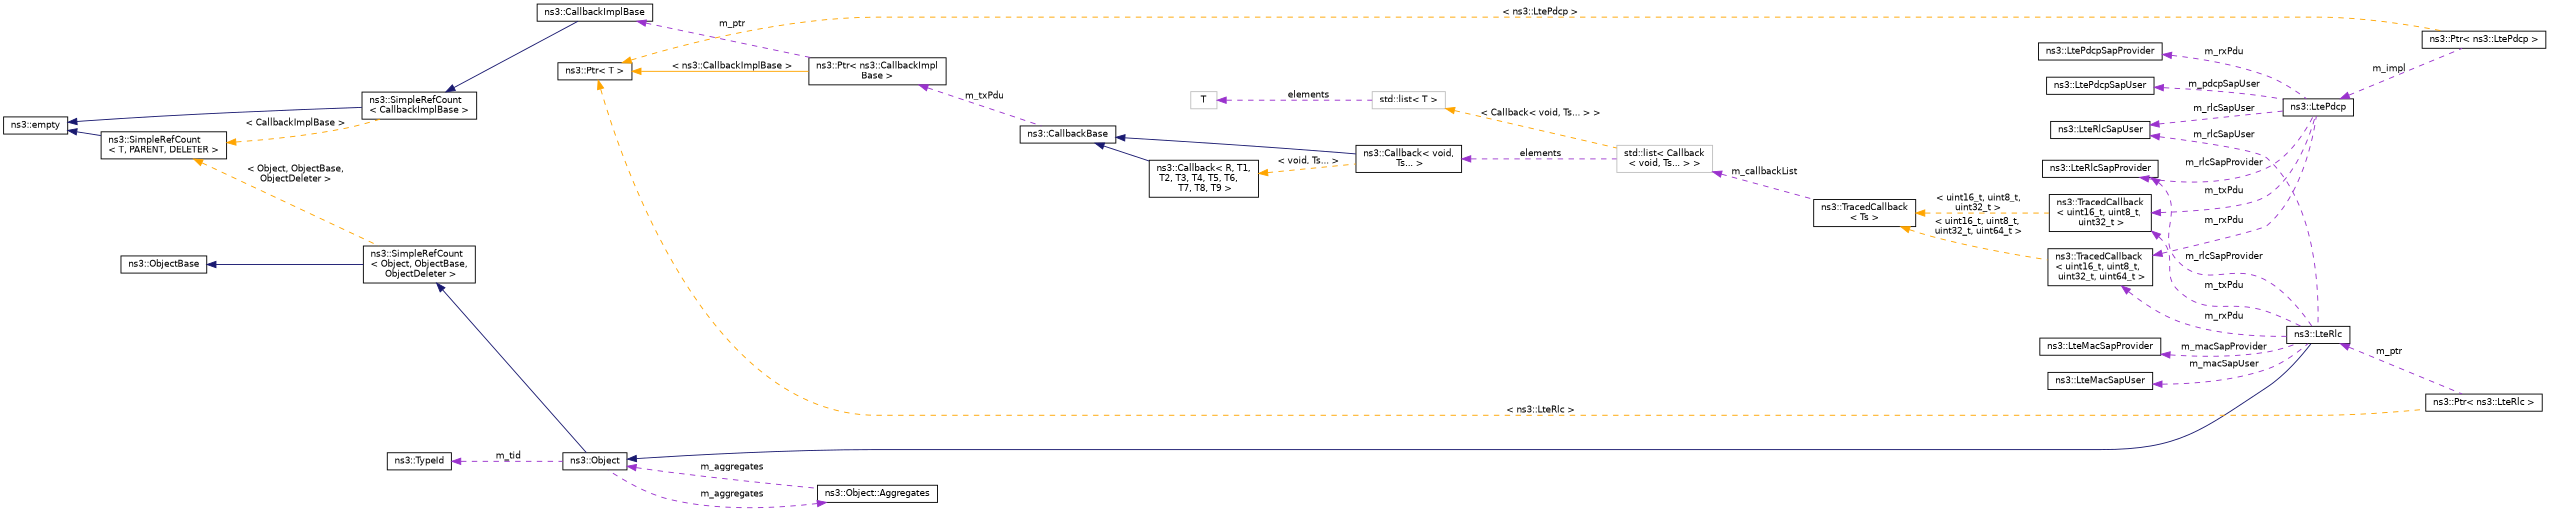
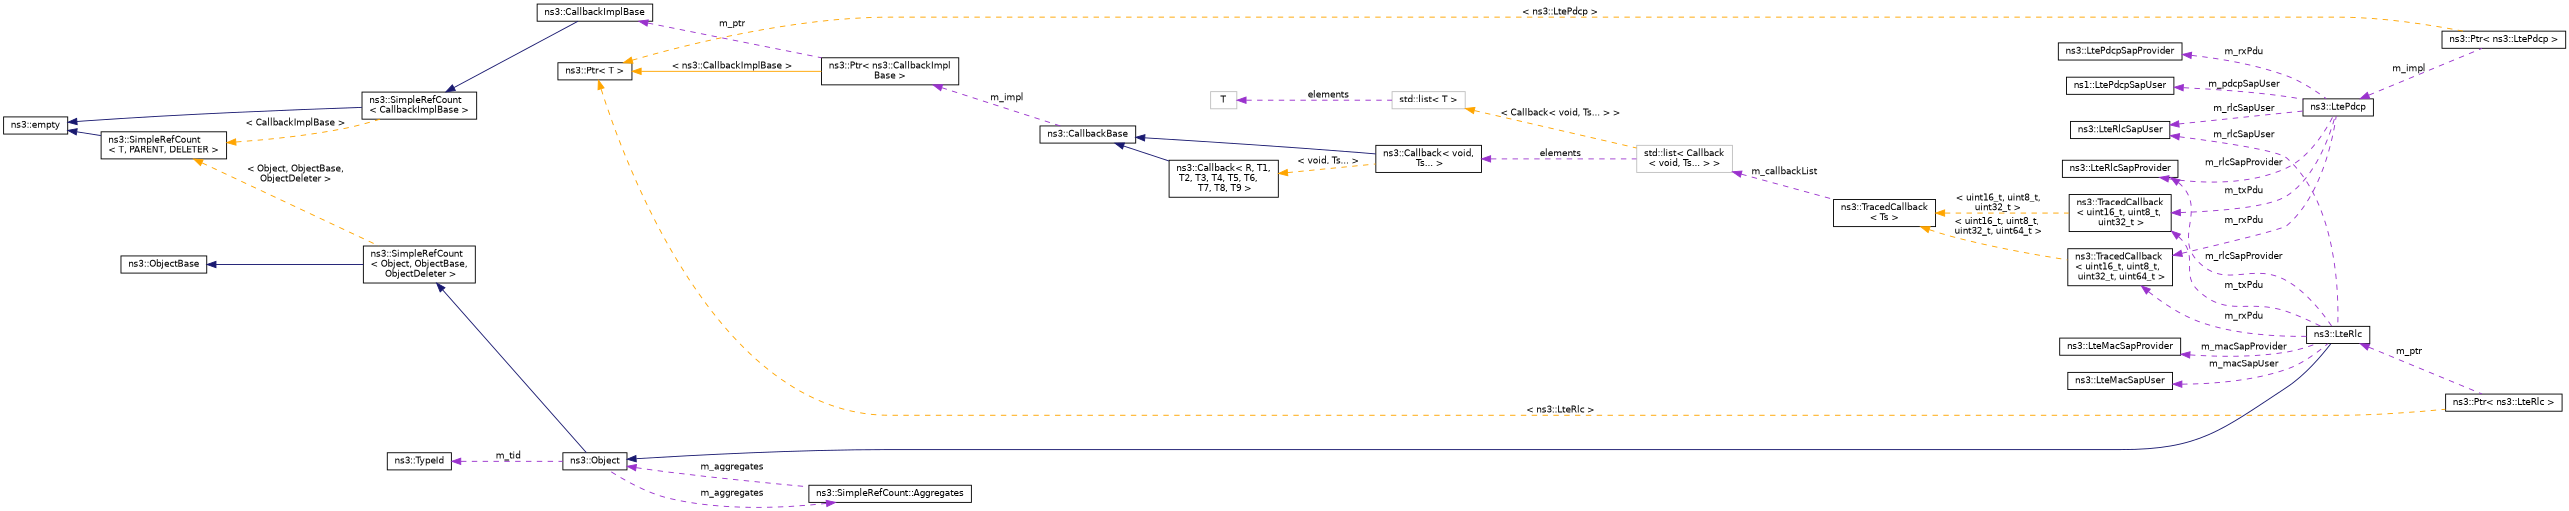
(2100, 86) -> (2120, 86)
(983, 96) -> (1006, 98)
(878, 494) -> (890, 494)
